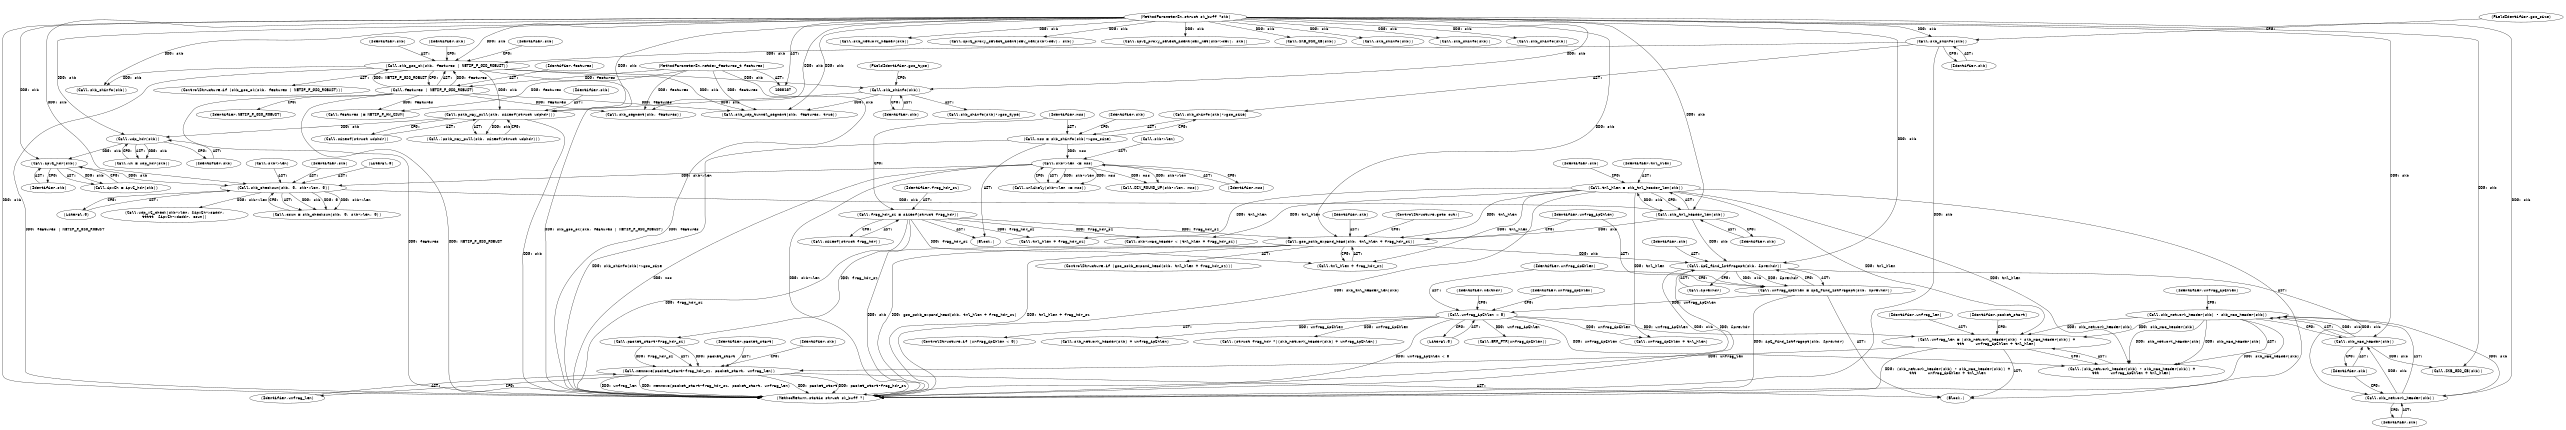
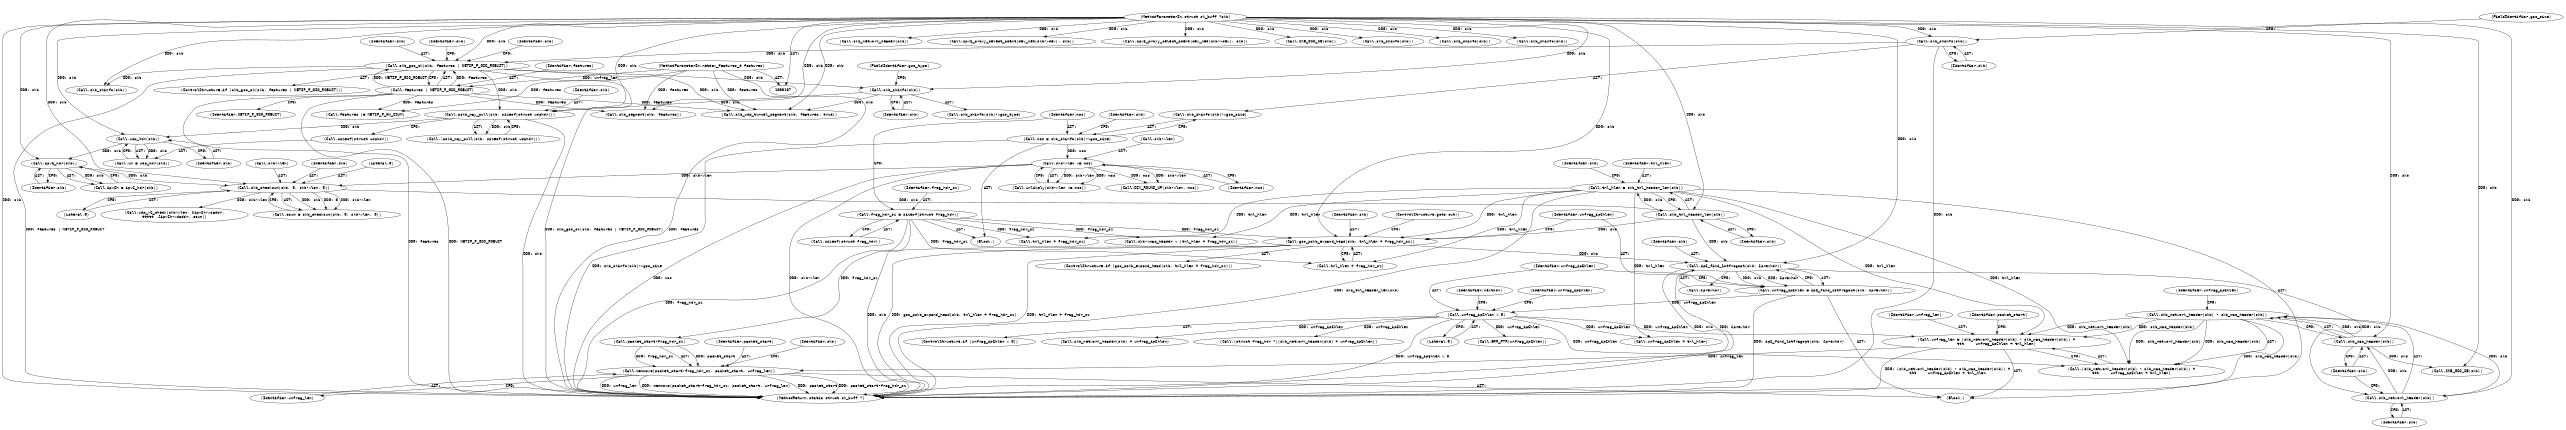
(600, 78) -> (600, 78)
(428, 128) -> (234, 143)
